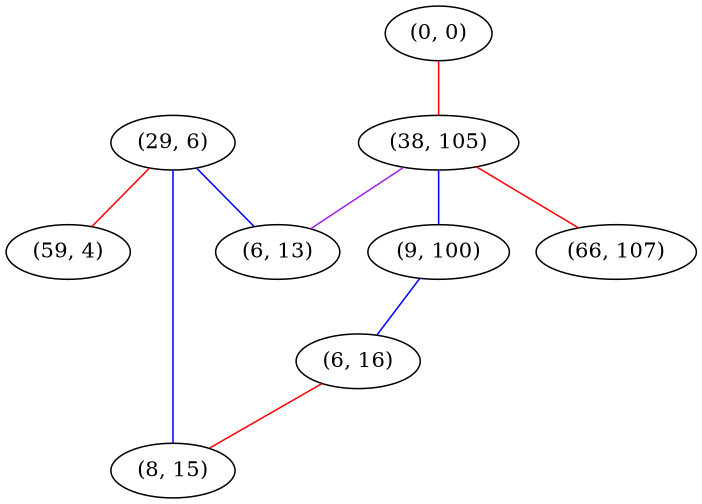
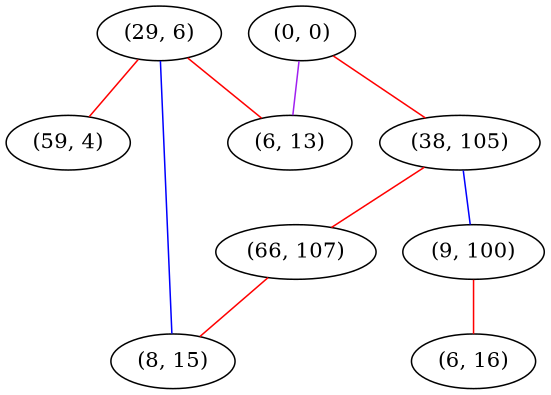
(225, 197) -> (225, 88)
(357, 198) -> (296, 88)
(398, 307) -> (474, 307)
(266, 416) -> (234, 307)
